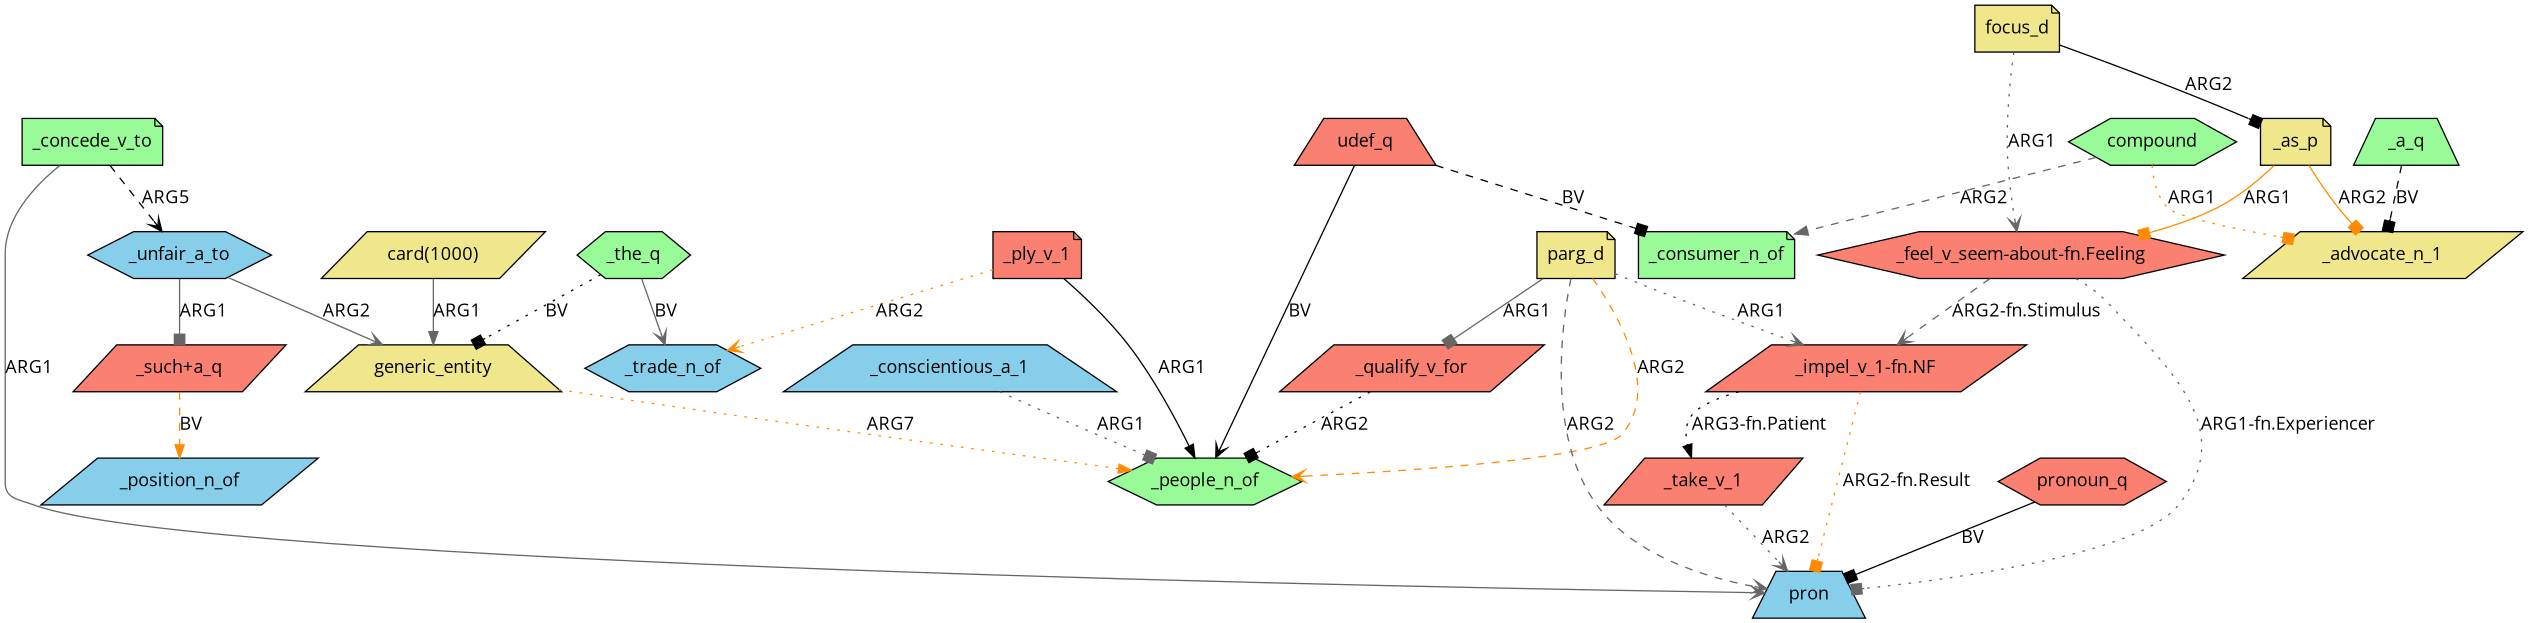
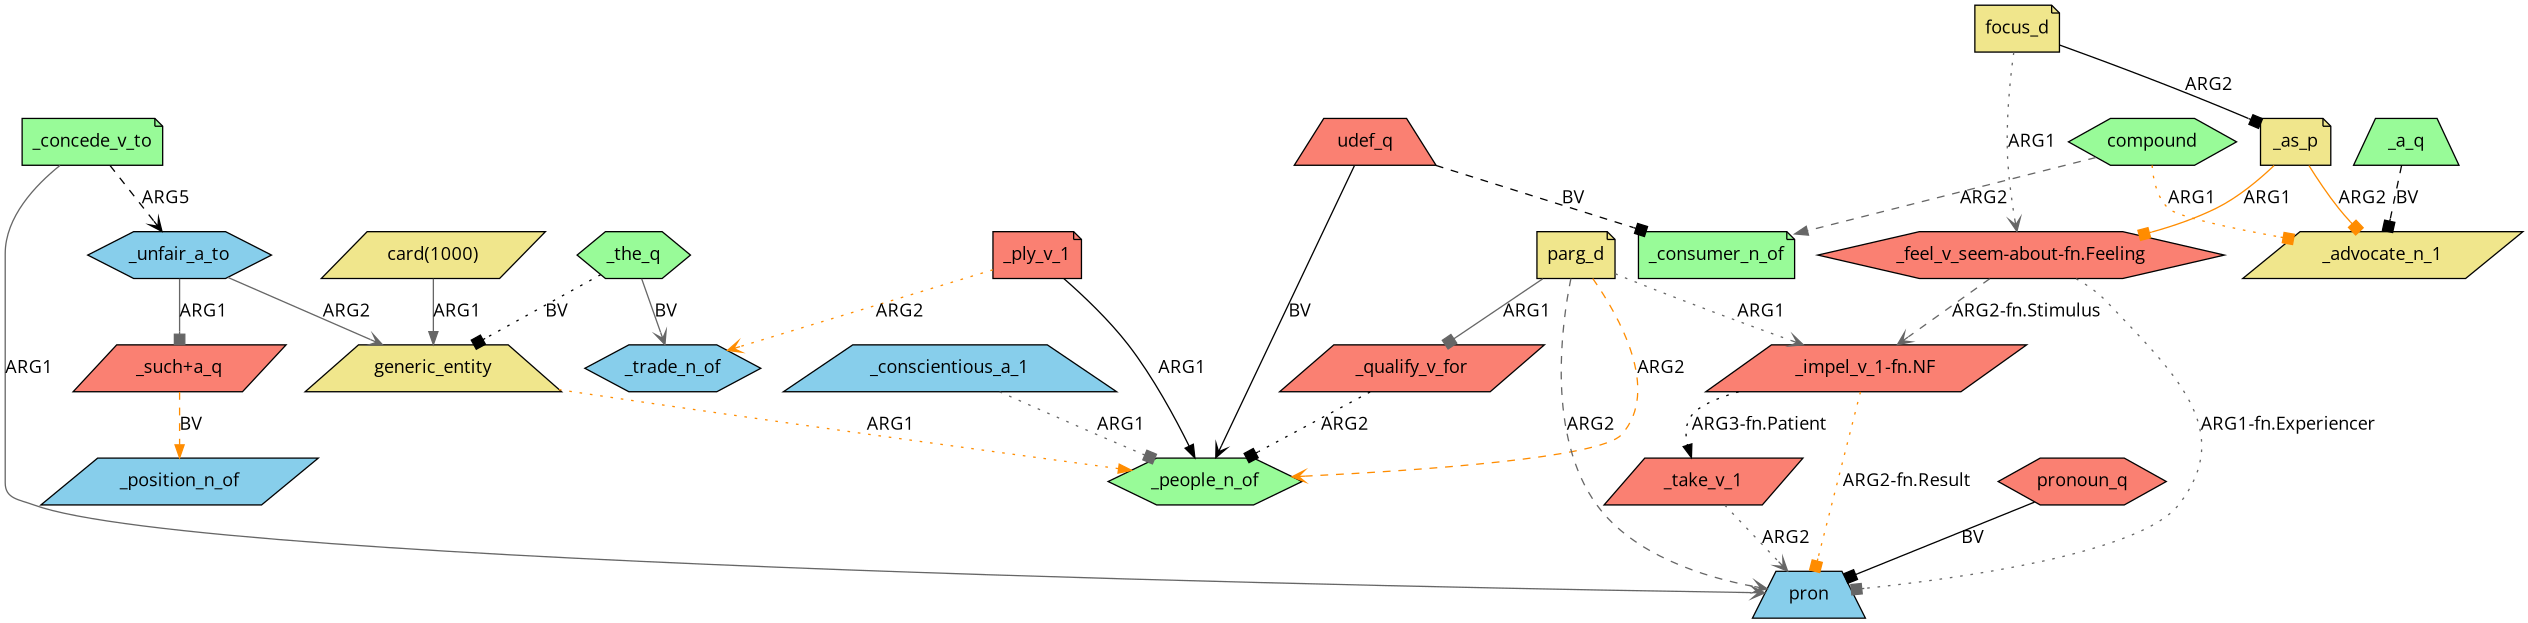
(891, 425) -> (891, 425)
